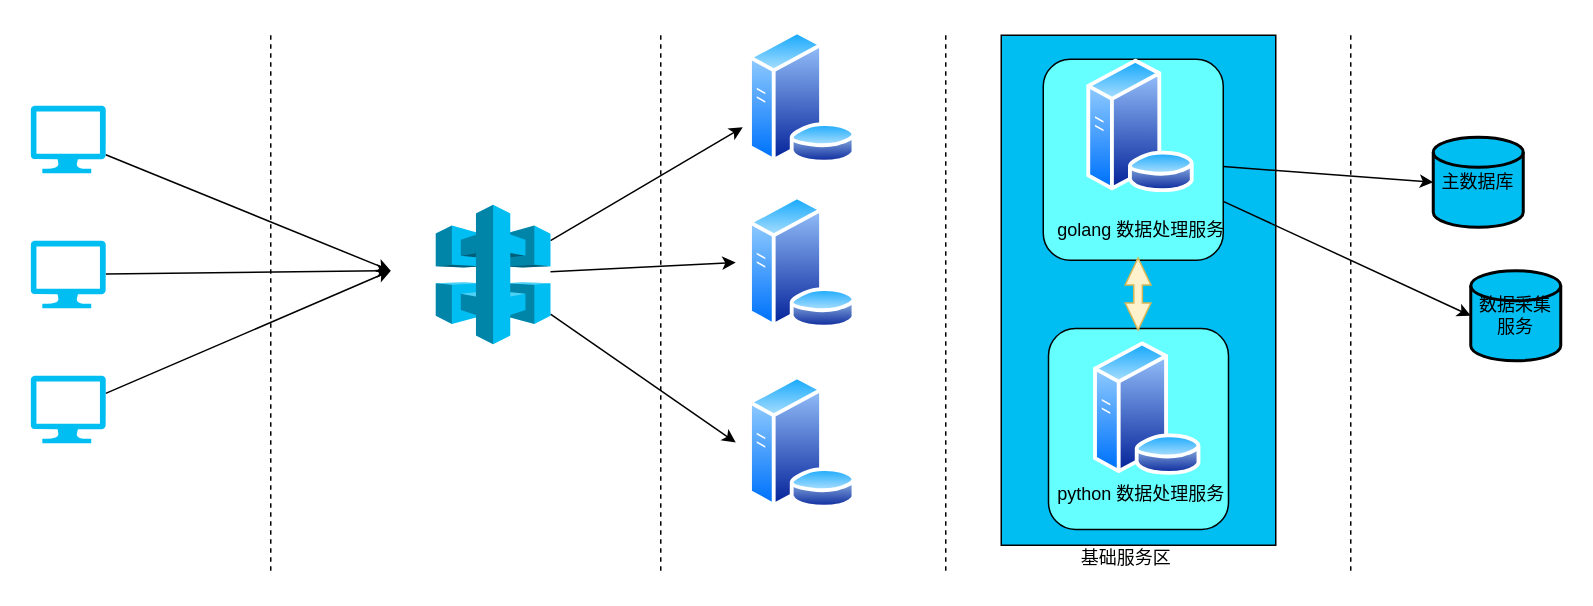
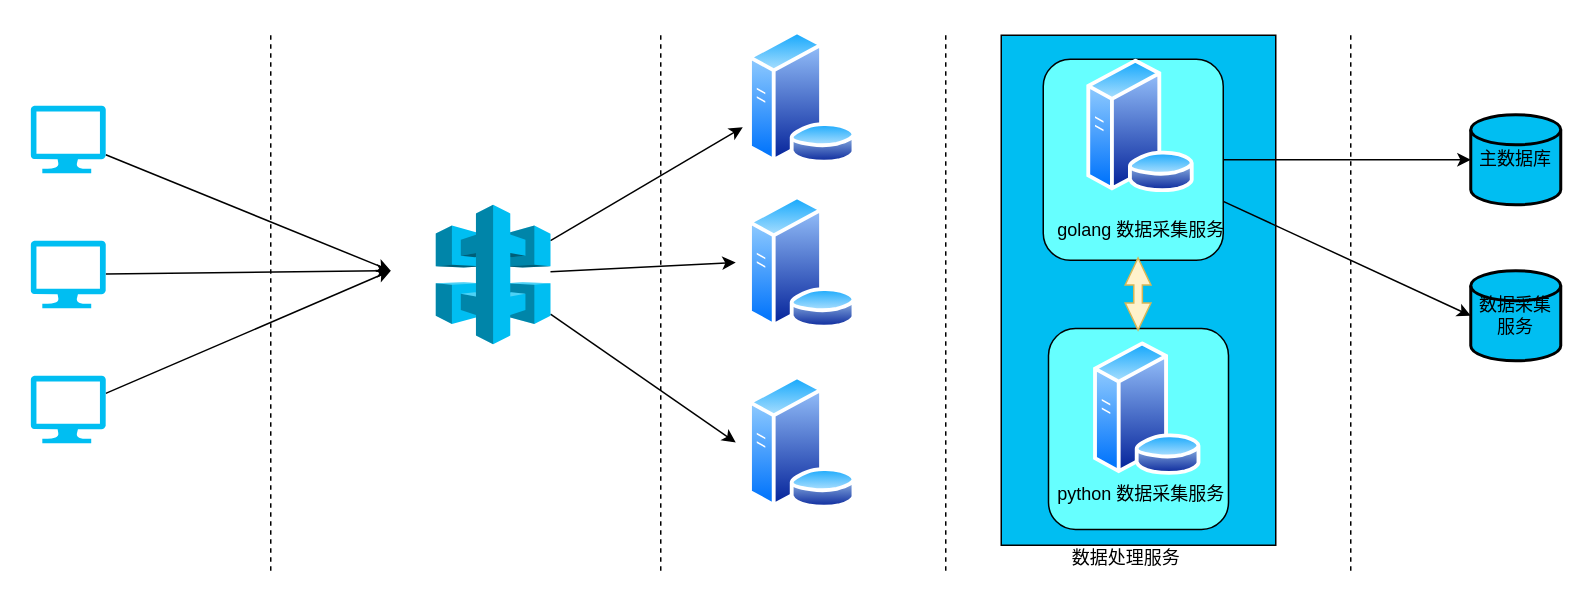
(1478, 182) -> (1516, 160)
(1142, 230) -> (1142, 230)
(1142, 494) -> (1142, 494)
(1127, 559) -> (1127, 559)
